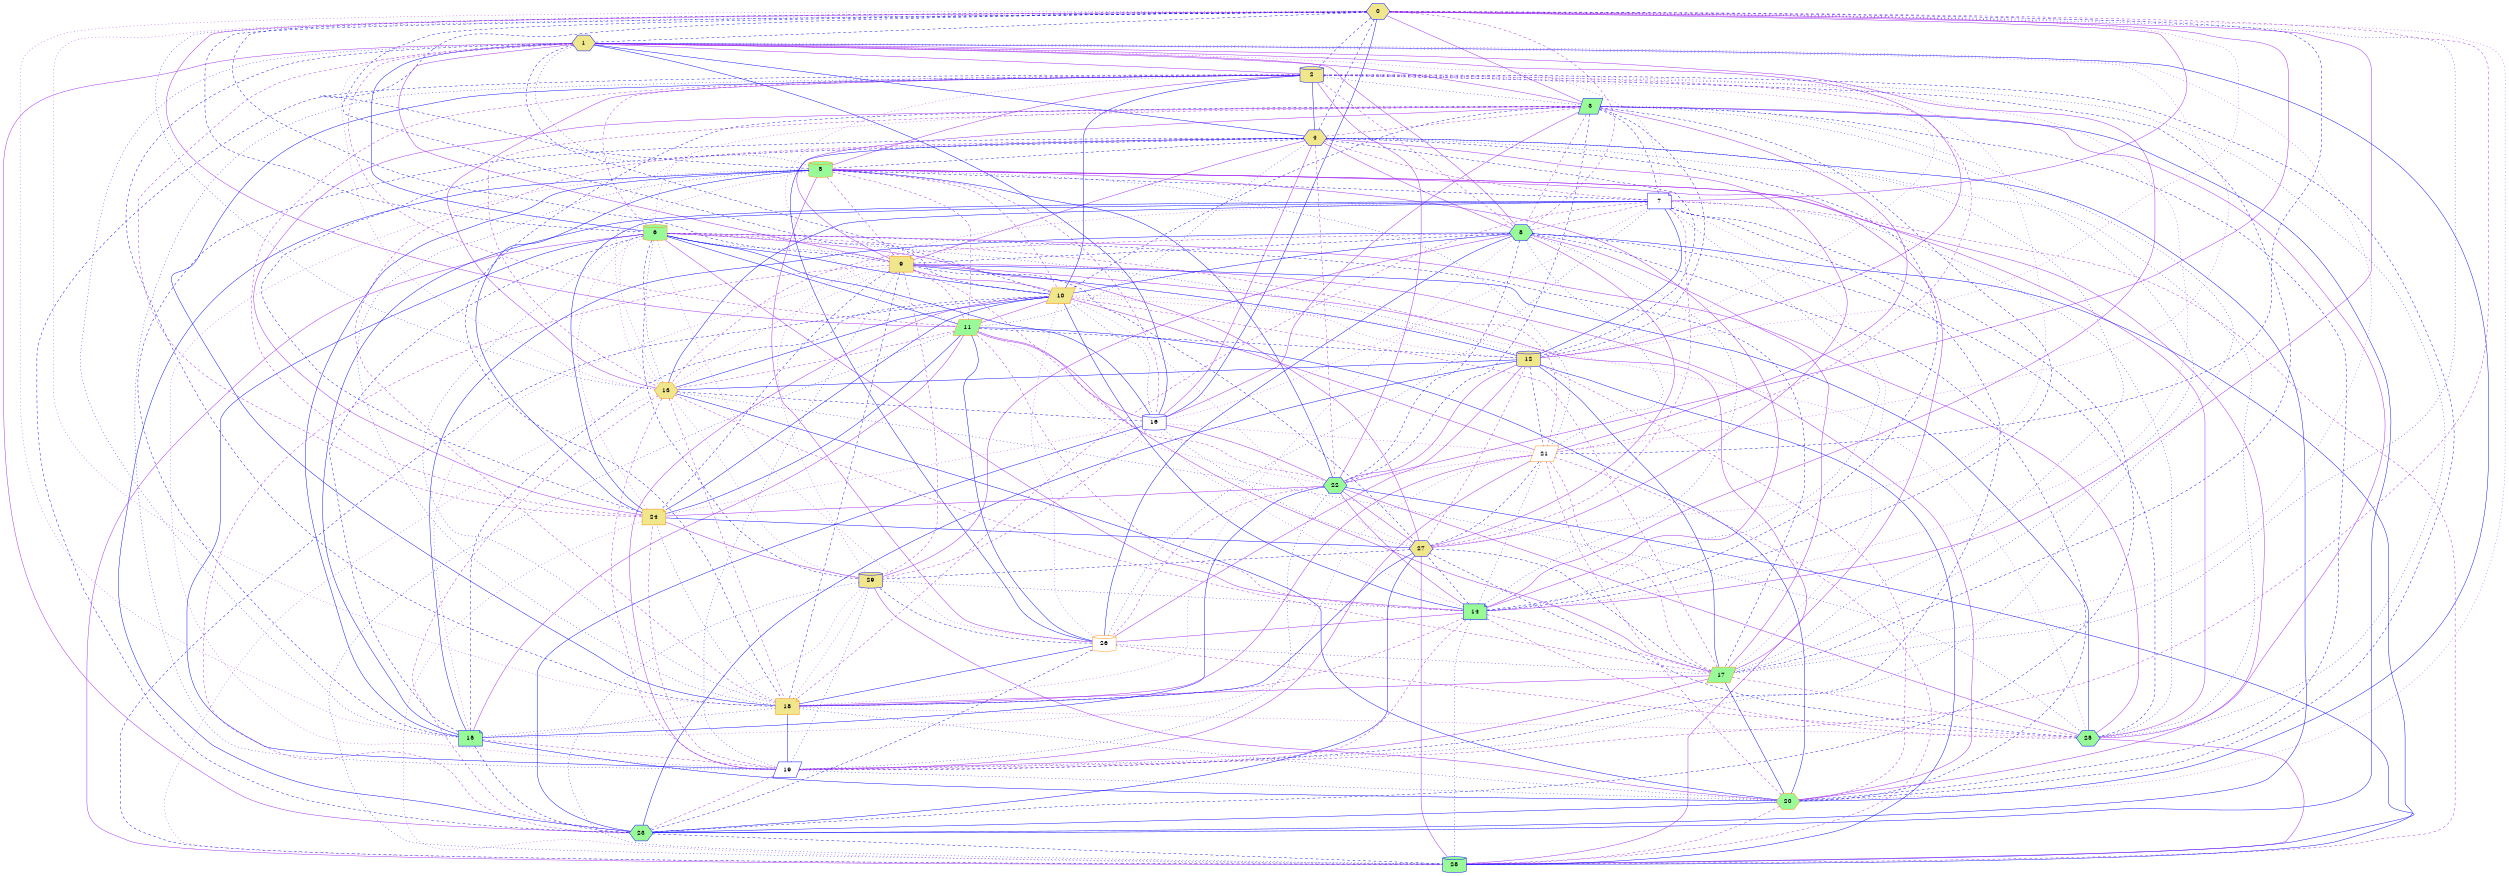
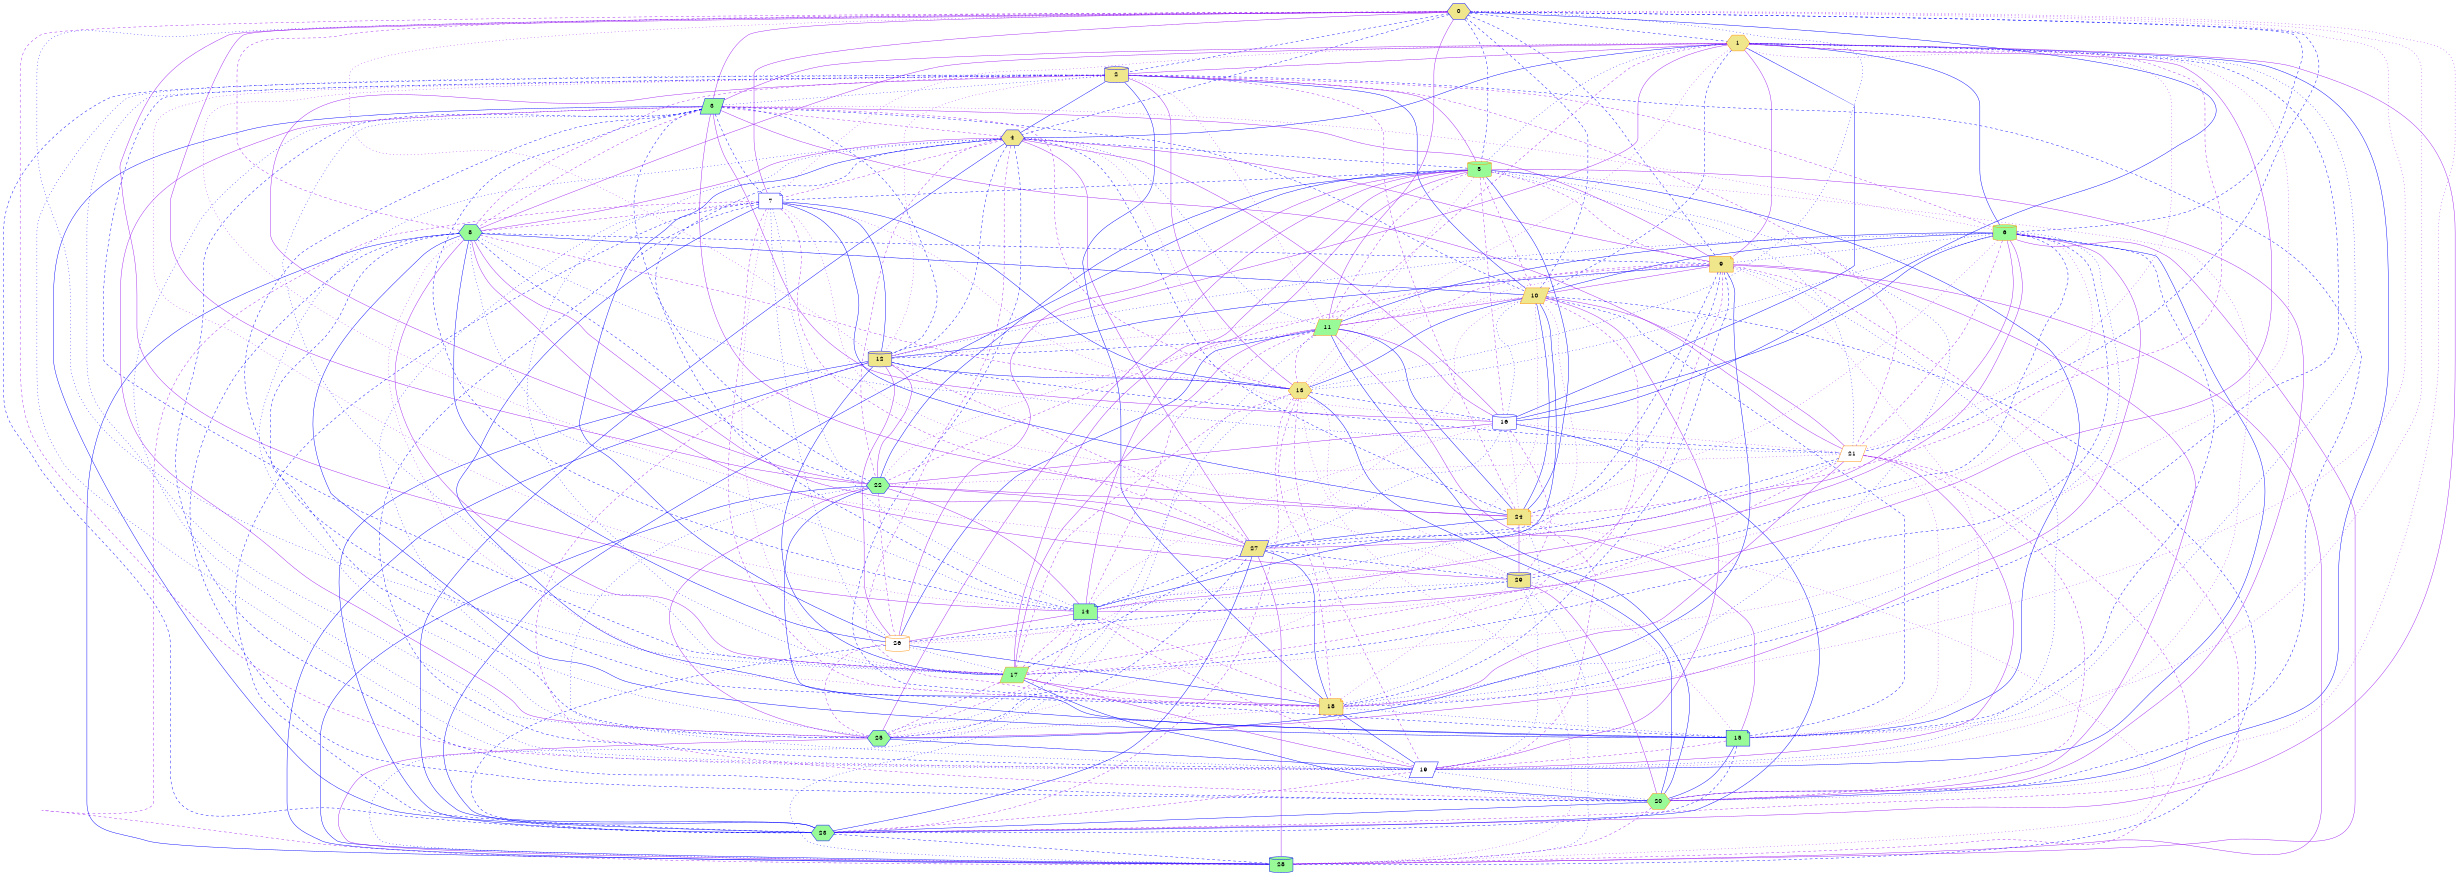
(584, 43) -> (1738, 43)
(1421, 549) -> (1254, 549)
none -> (1151, 754)
